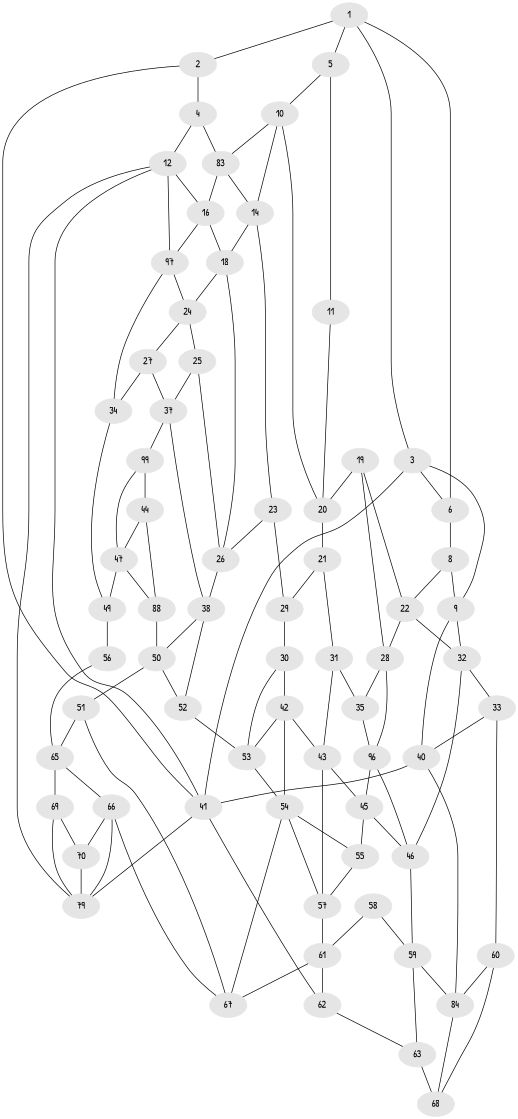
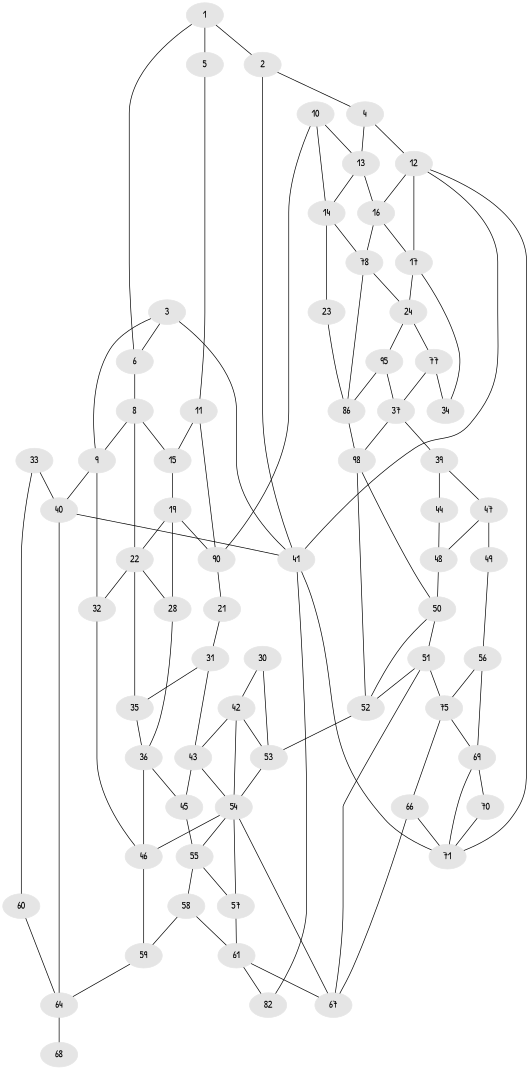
(305, 89) -> none
(221, 164) -> (361, 164)
(391, 235) -> none
(170, 263) -> (414, 263)
(225, 263) -> (364, 263)
(148, 362) -> (434, 362)
(197, 362) -> (384, 362)
(145, 461) -> (439, 461)
none -> (173, 461)
(93, 510) -> none
(322, 510) -> (217, 560)
(132, 535) -> none
(221, 560) -> (346, 411)
(157, 609) -> (439, 560)
(206, 609) -> (357, 461)
(285, 609) -> none
(373, 683) -> (135, 634)
none -> (396, 683)
(480, 683) -> none
none -> (480, 708)
(55, 758) -> (444, 708)
(372, 758) -> (144, 758)
(322, 826) -> (213, 782)
(96, 832) -> none
(387, 832) -> (193, 829)
none -> (190, 881)
(81, 906) -> (448, 857)
(322, 1005) -> (268, 1005)
(455, 1005) -> (59, 1005)
(474, 1033) -> none
(417, 1055) -> none
